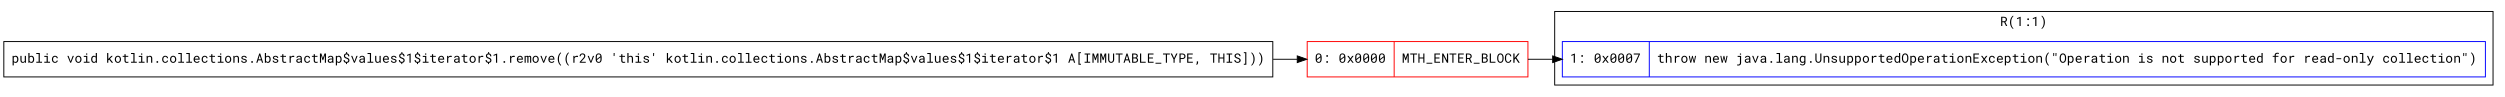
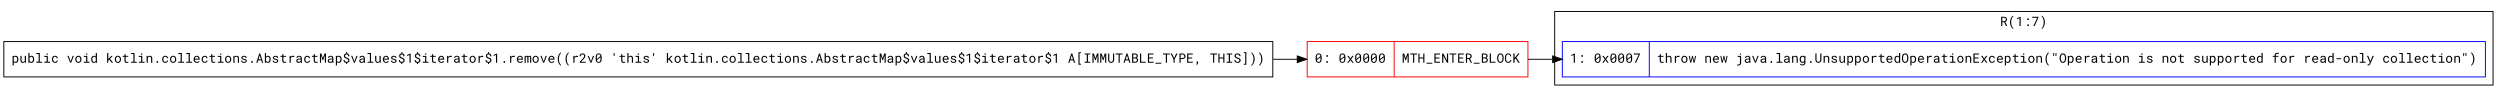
(2024, 22) -> (2024, 22)
